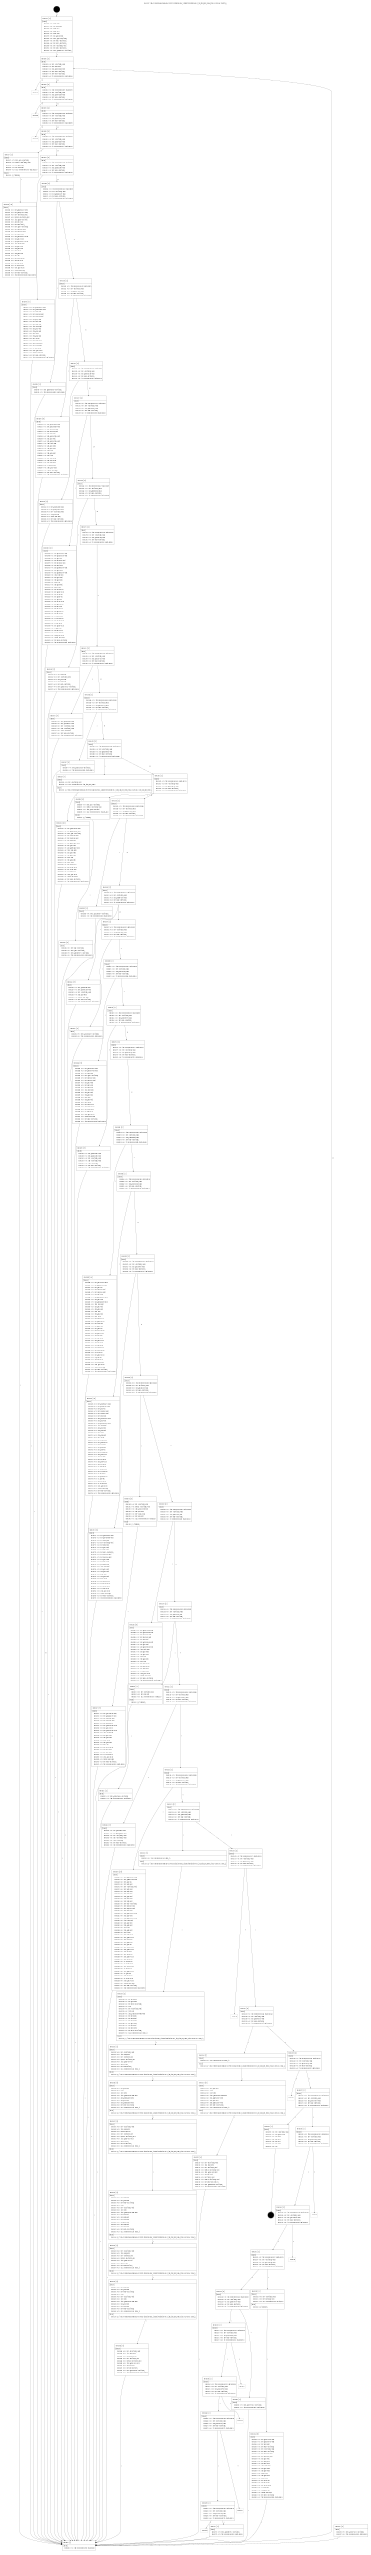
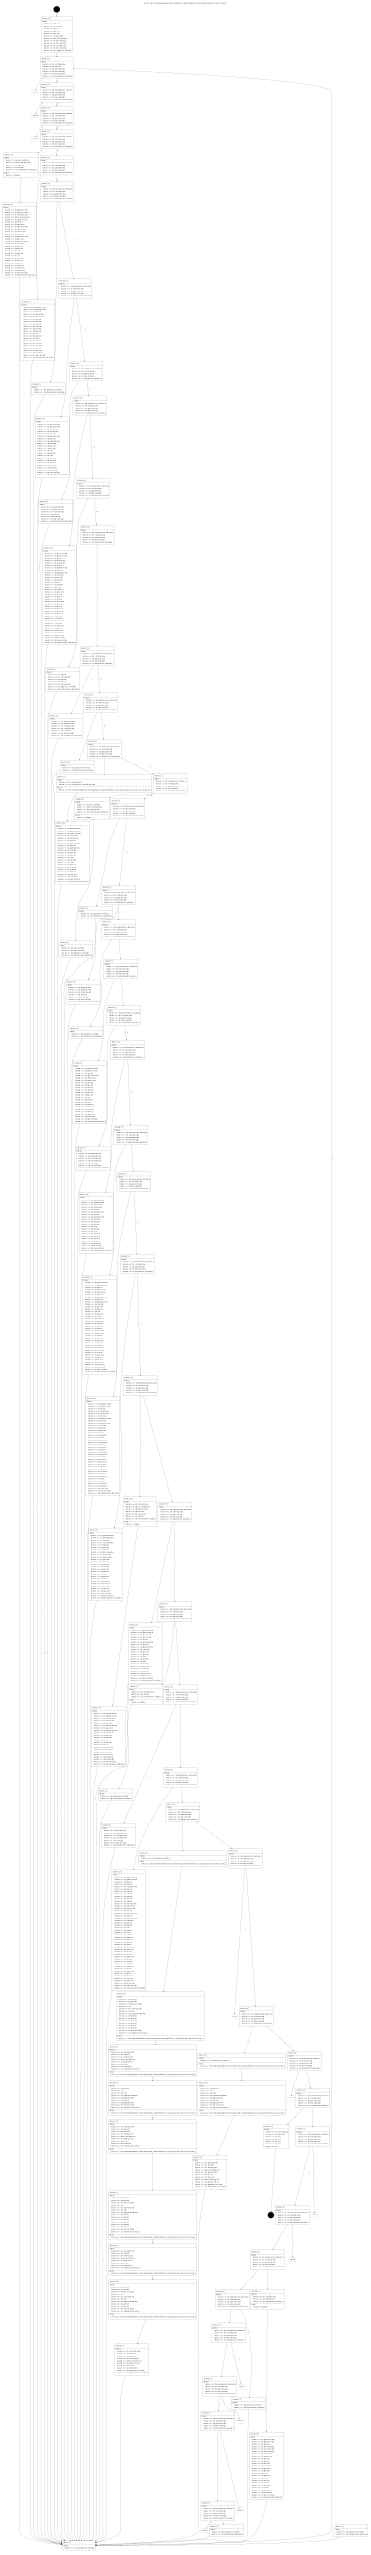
none -> (96, 1223)
